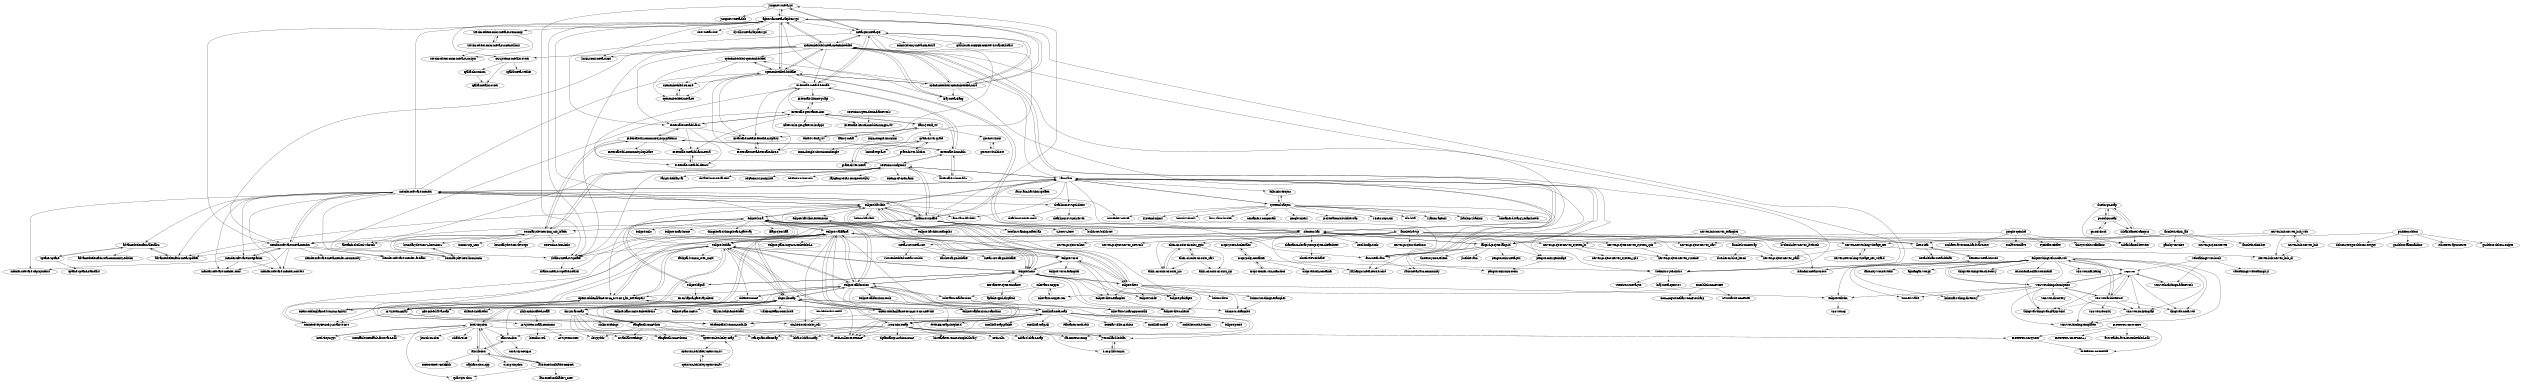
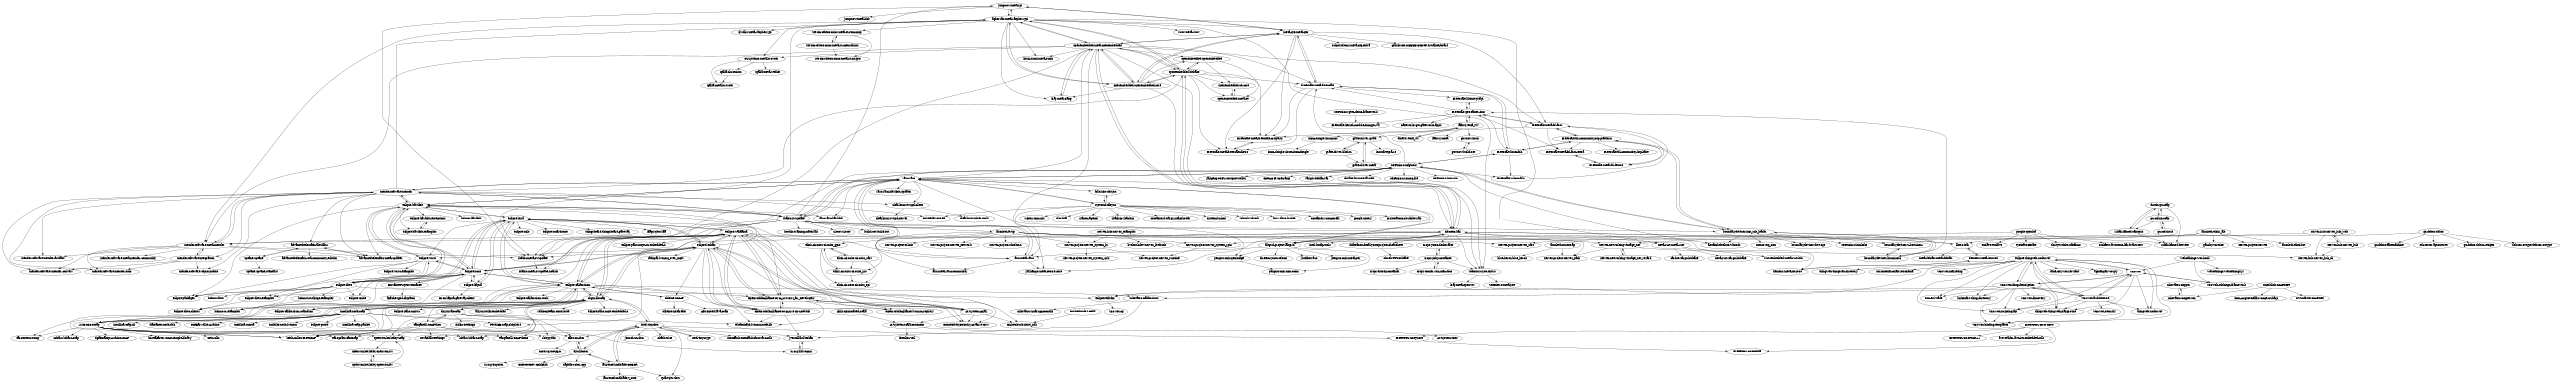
(954, 166) -> (1654, 165)
none -> (851, 278)
(1059, 307) -> none
